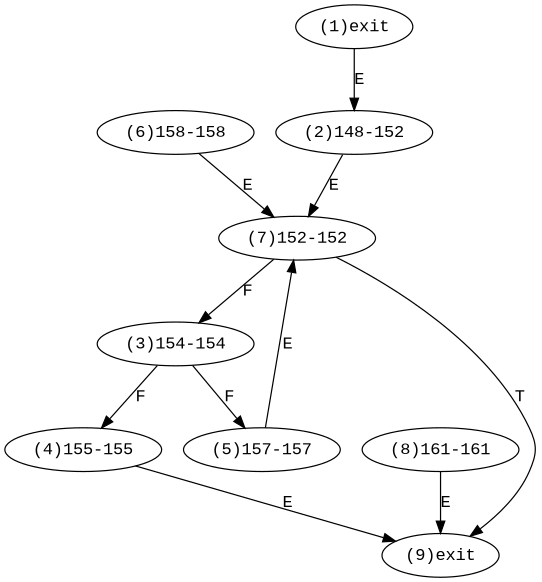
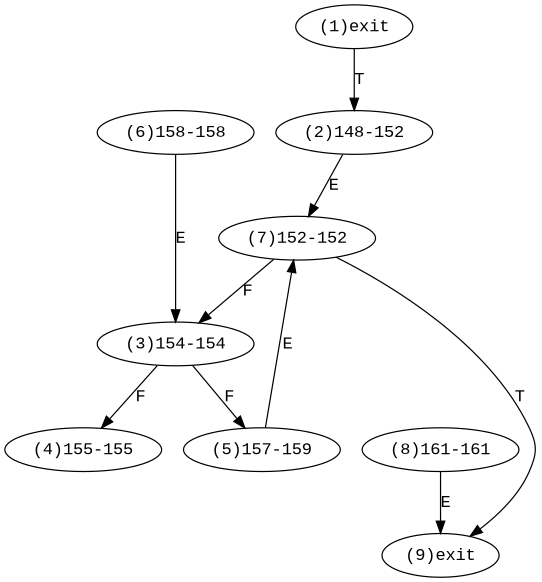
(360, 80) -> (360, 80)
(232, 181) -> (176, 232)
(262, 450) -> (262, 450)
(260, 502) -> none
